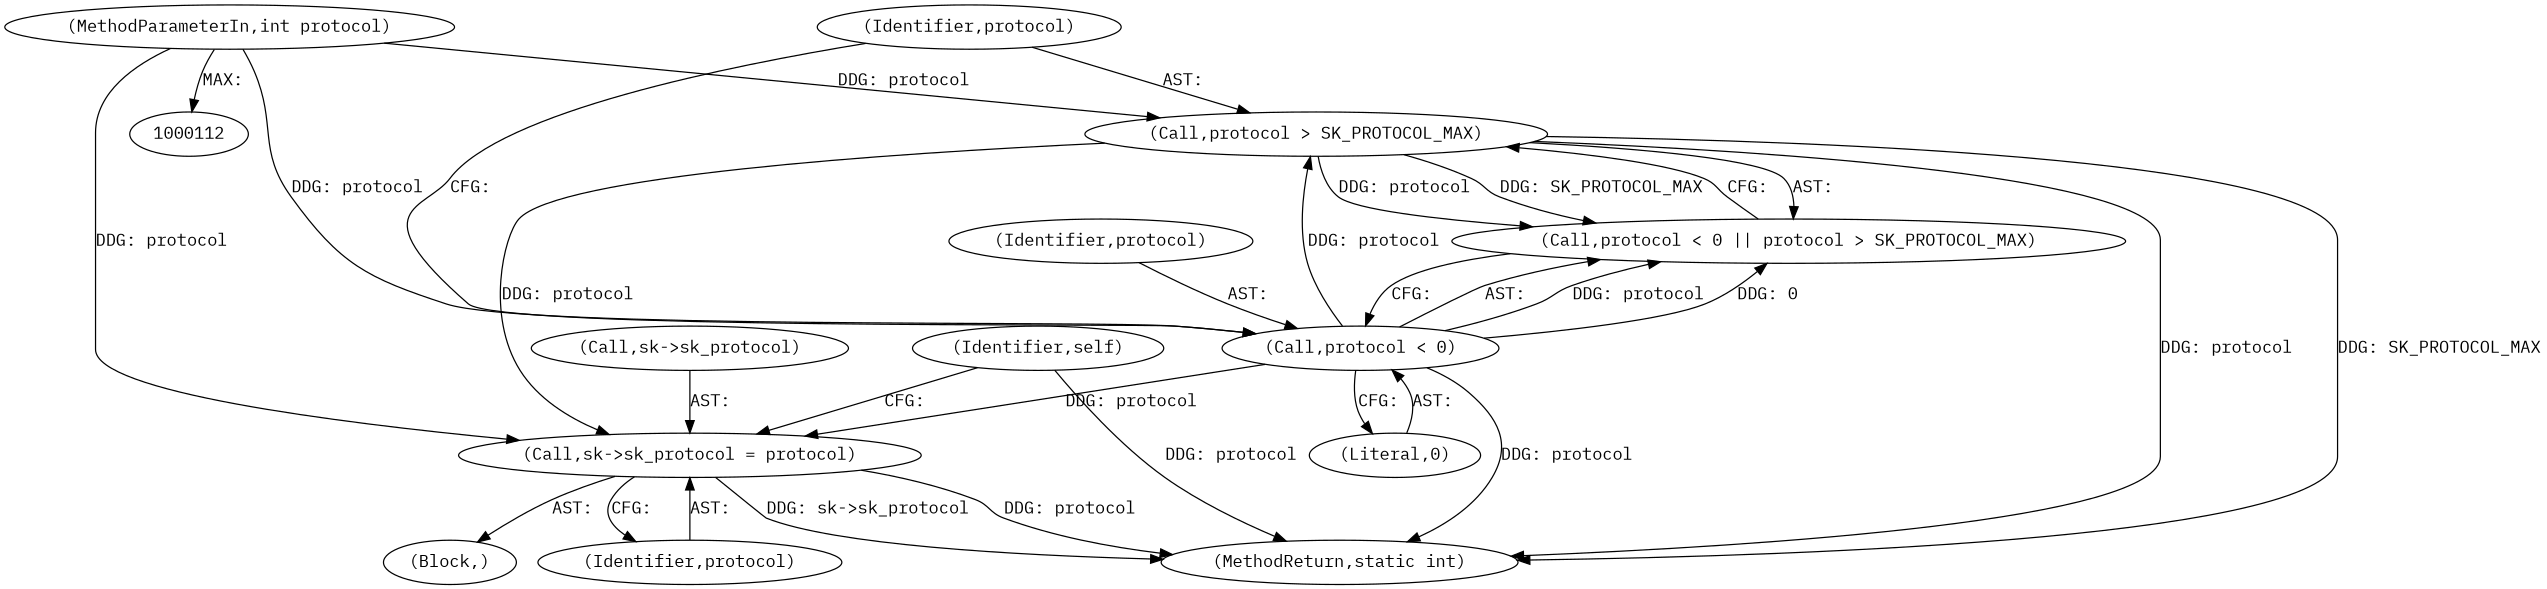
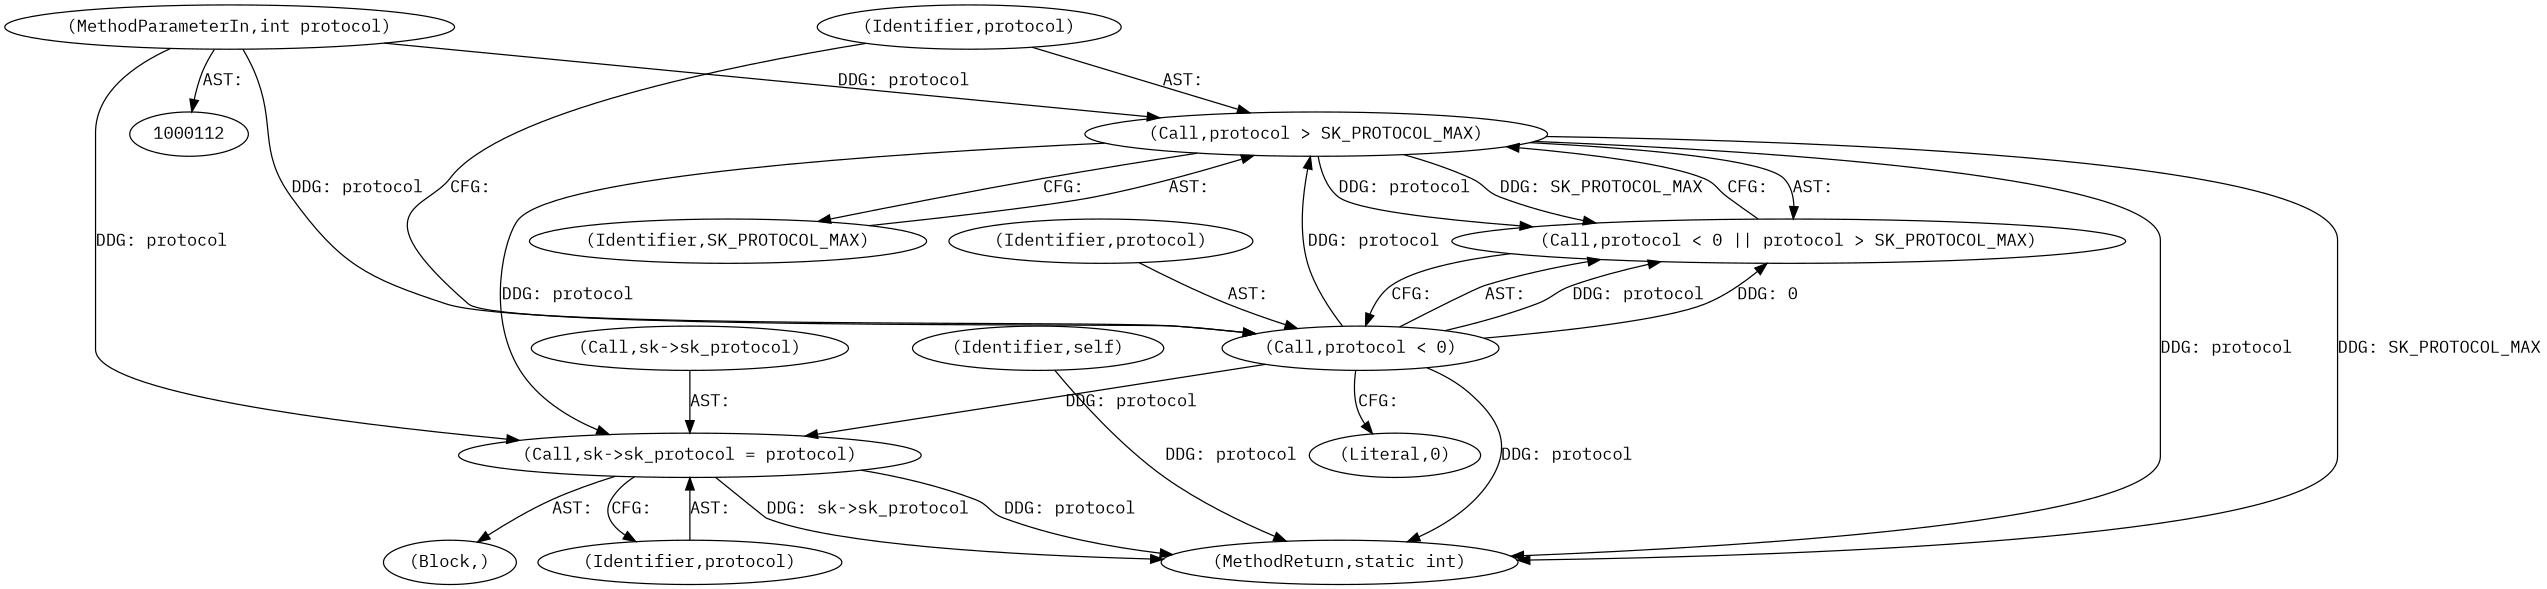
(228, 81) -> (228, 81)
none -> (728, 241)
(873, 399) -> none
(1413, 405) -> none
